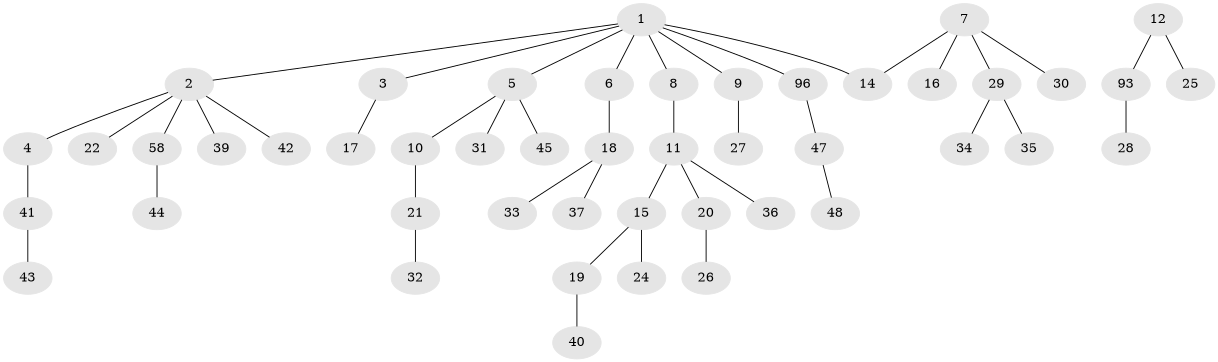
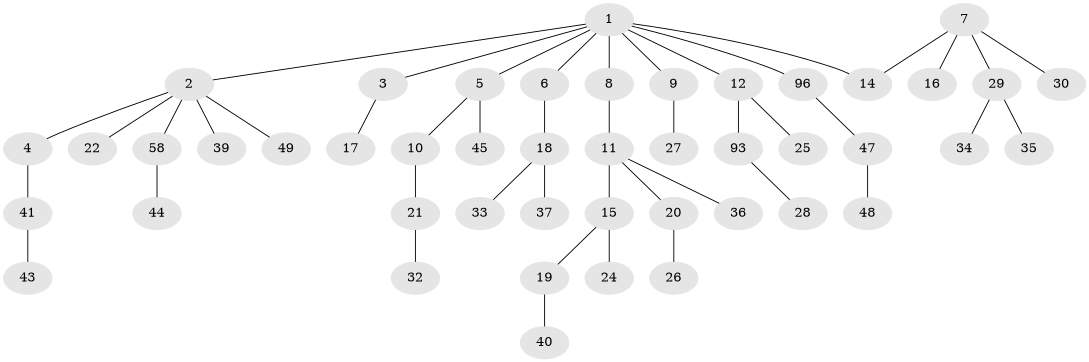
none -> (674, 52)
(286, 149) -> (286, 149)
(480, 149) -> none
